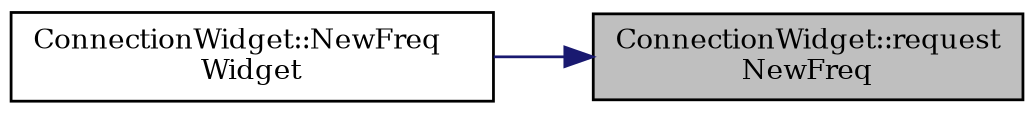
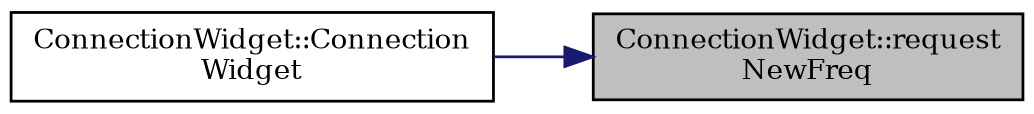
(252, 57) -> (252, 57)
